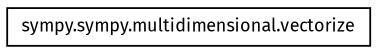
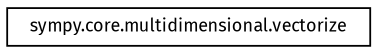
(189, 27) -> (189, 27)
